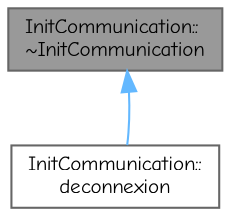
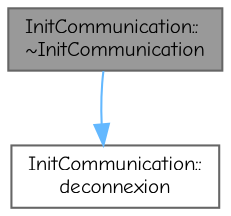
(129, 118) -> (101, 98)
